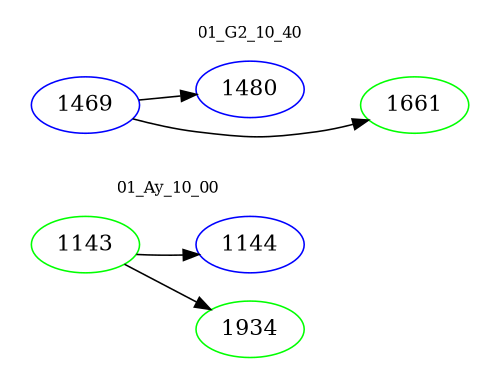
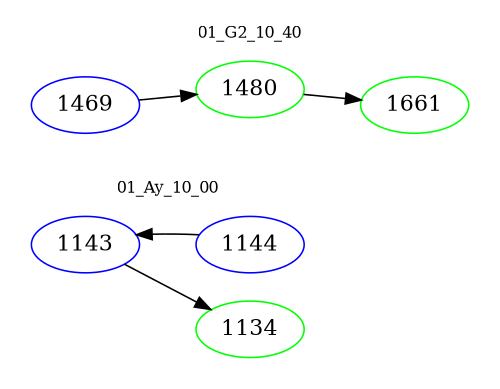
(250, 89) -> (250, 89)
(243, 136) -> (324, 96)
(85, 245) -> (85, 245)
(160, 255) -> (176, 234)
(250, 329) -> (250, 329)
